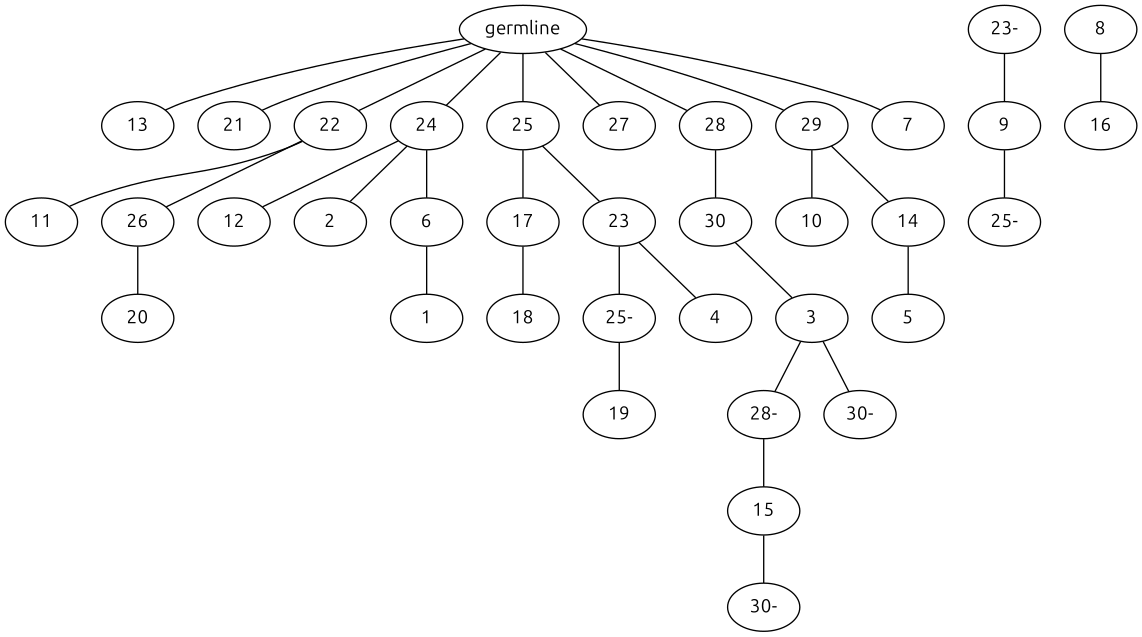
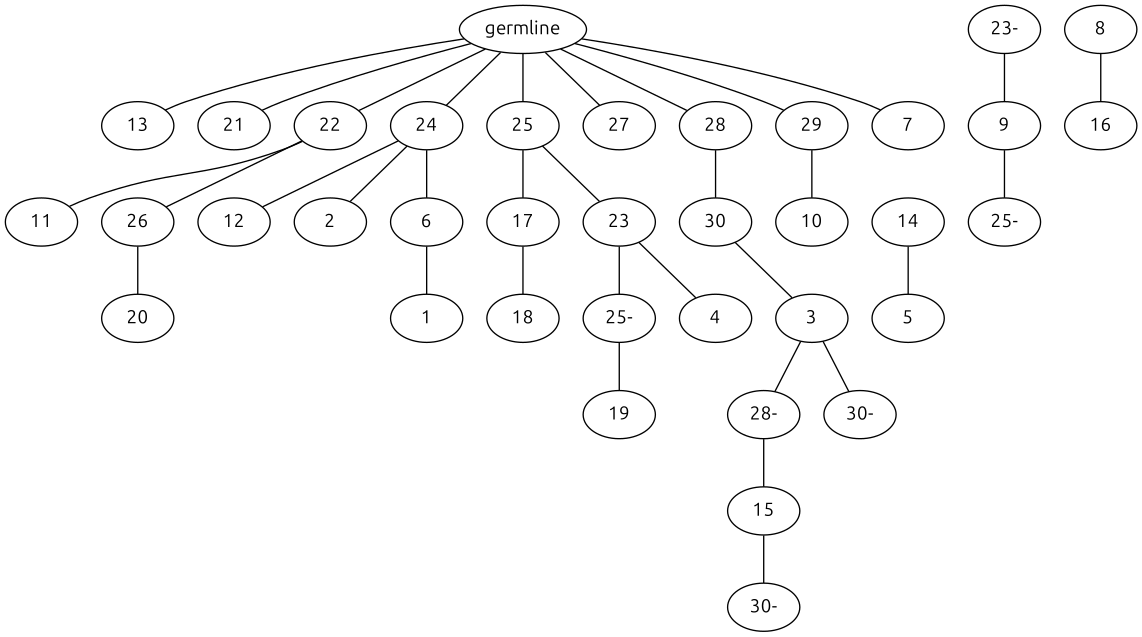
(860, 174) -> none
